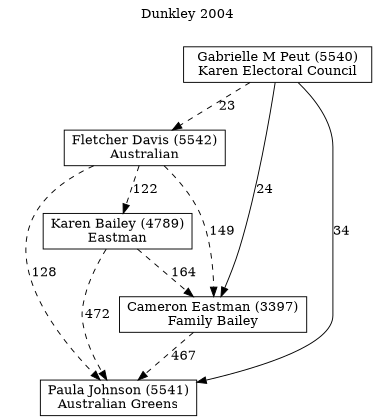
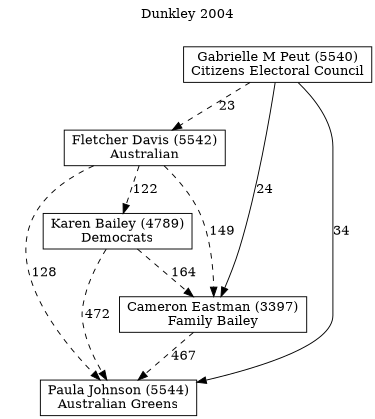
(278, 65) -> (278, 65)
(118, 231) -> (118, 231)
(119, 398) -> (119, 398)
